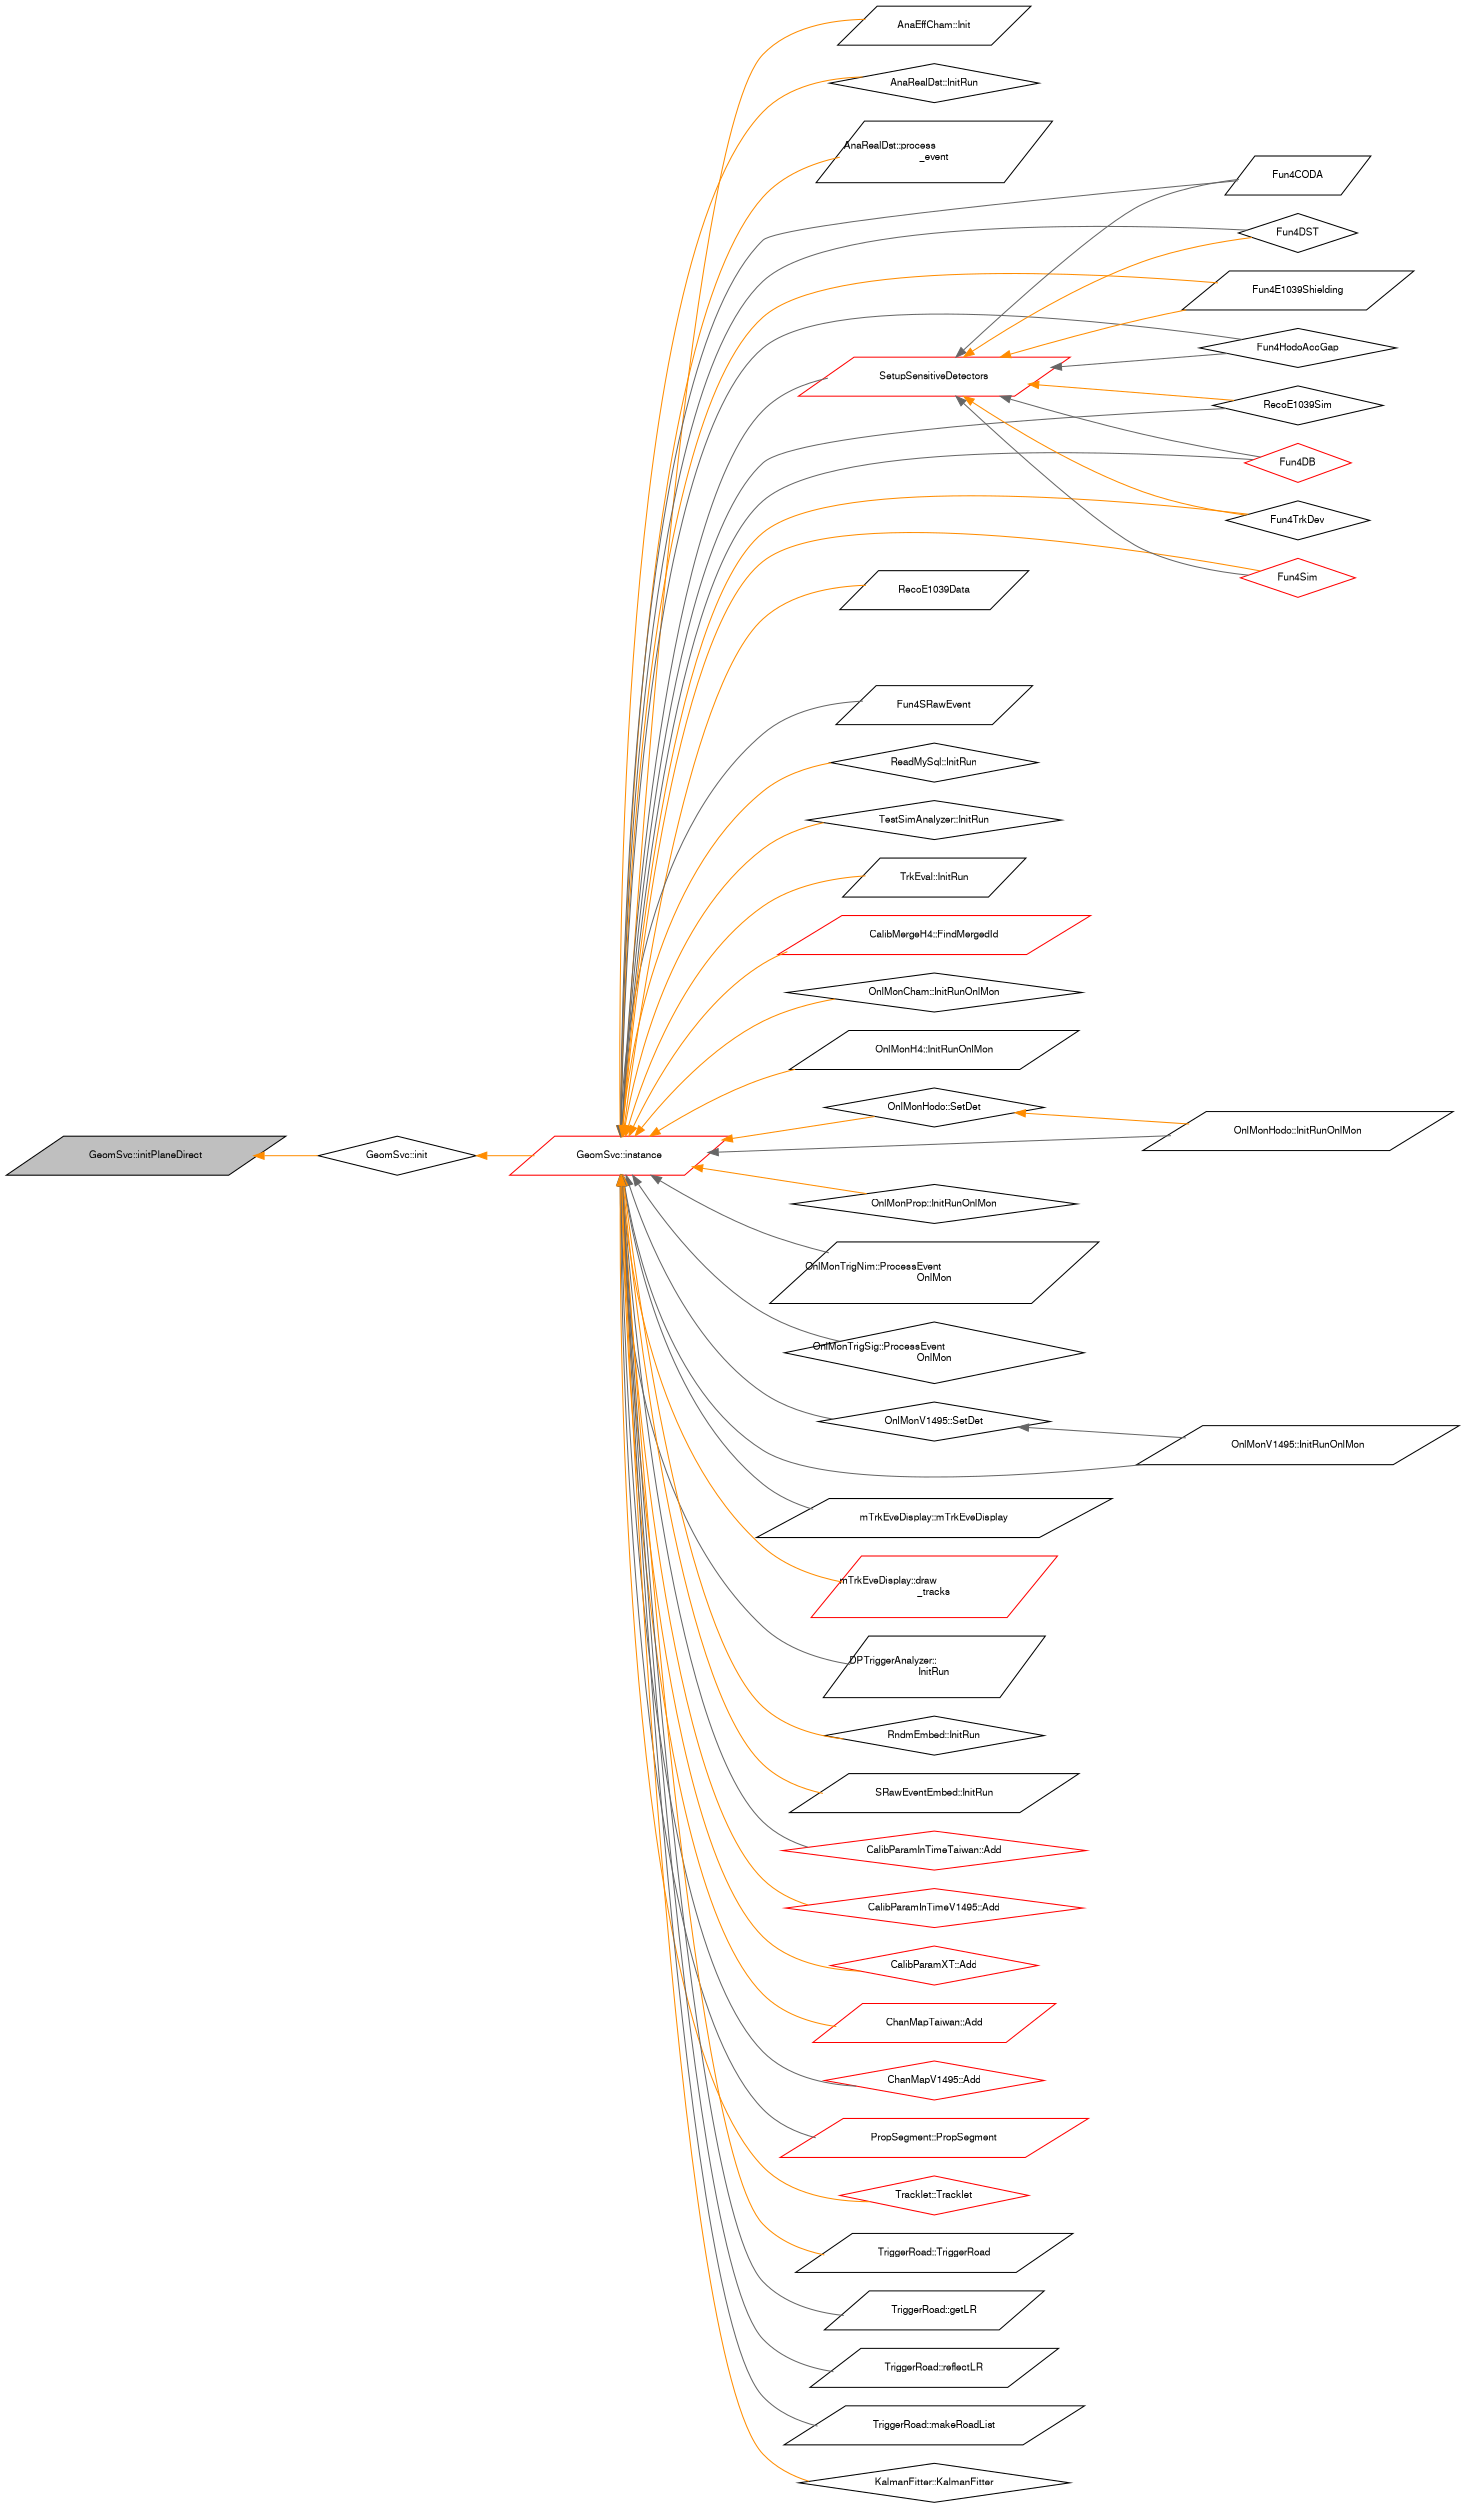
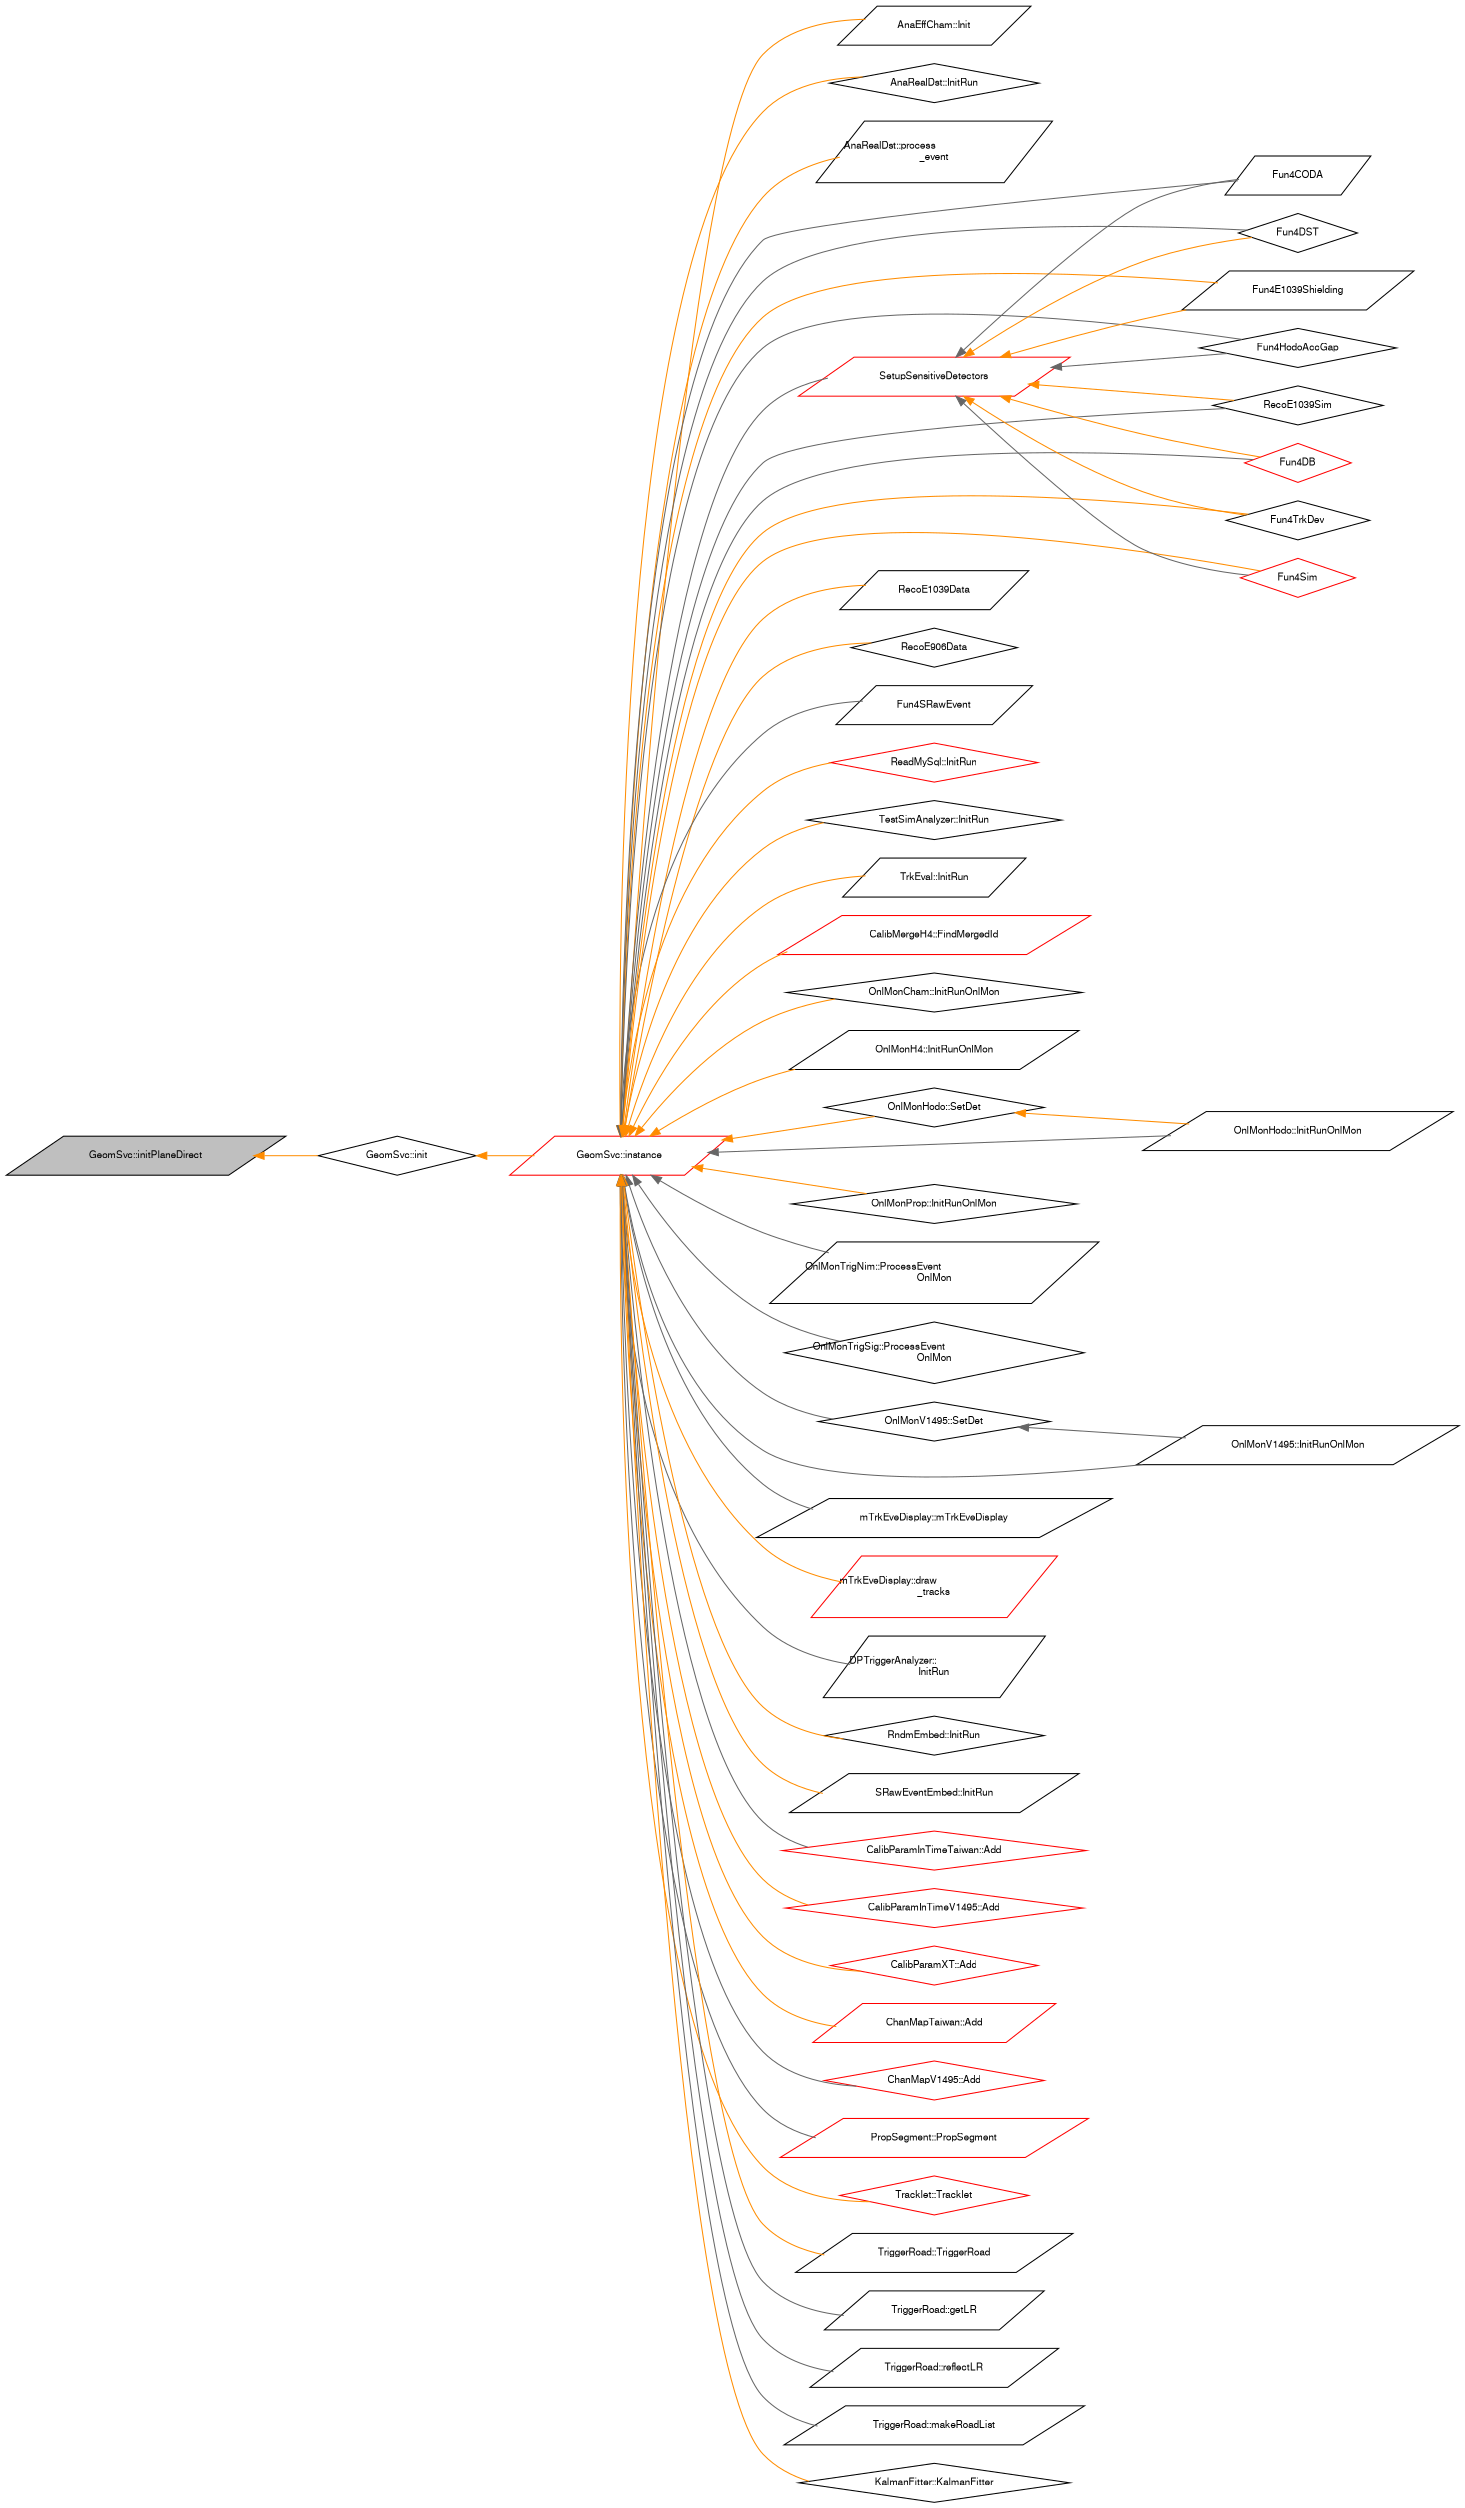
(1135, 432) -> (1135, 432)
none -> (934, 648)
(934, 763) -> (934, 763)
